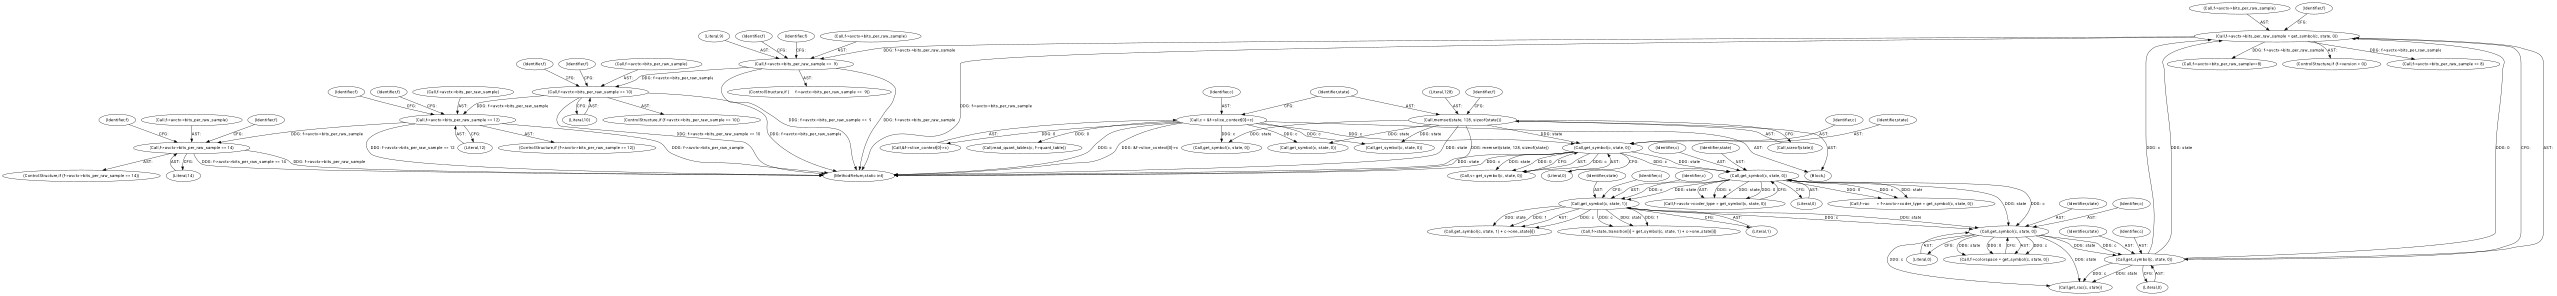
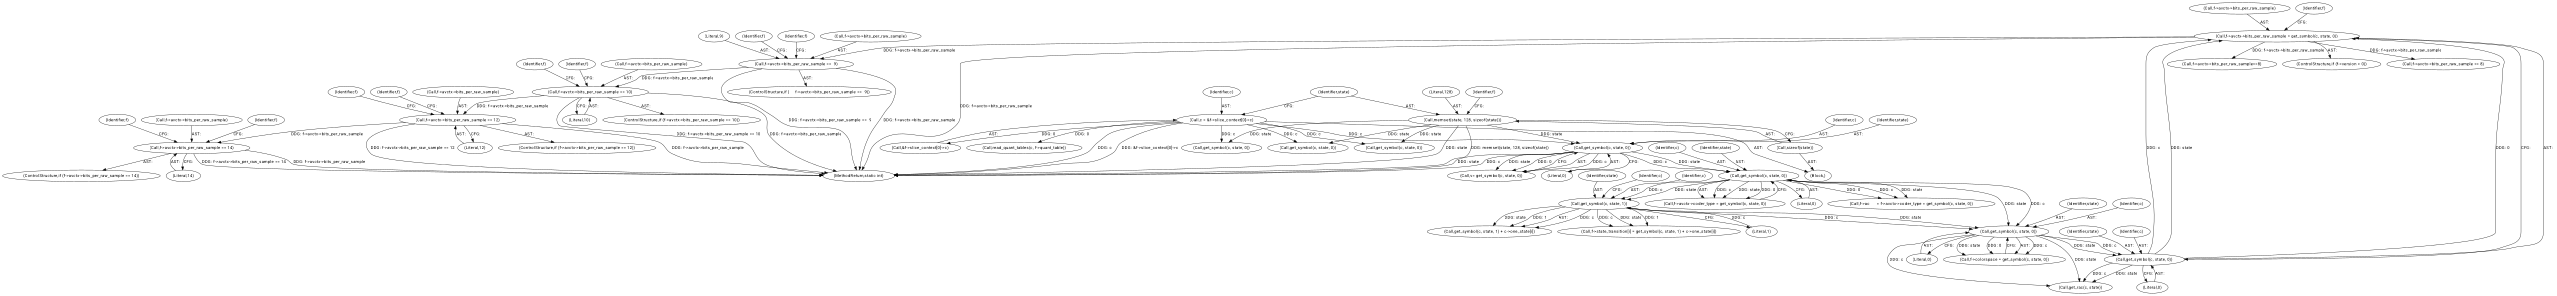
(1685, 125) -> (1806, 161)
(1738, 218) -> (1738, 218)
